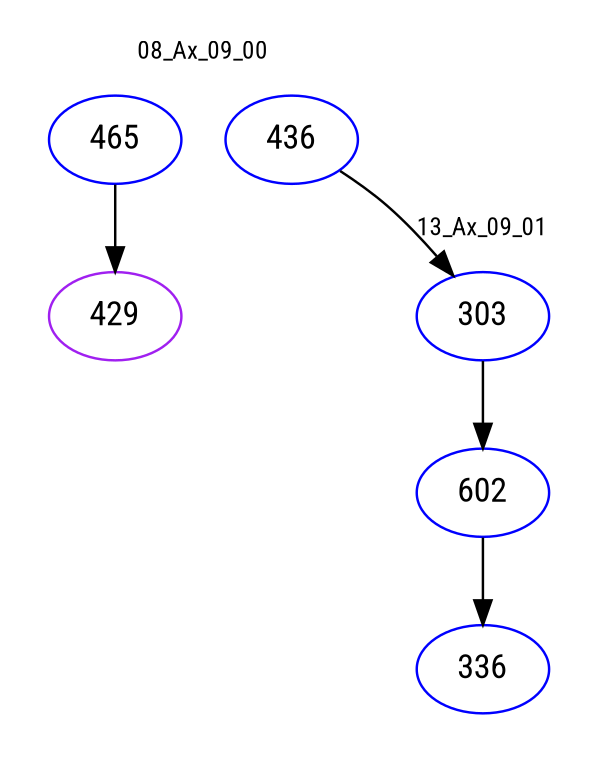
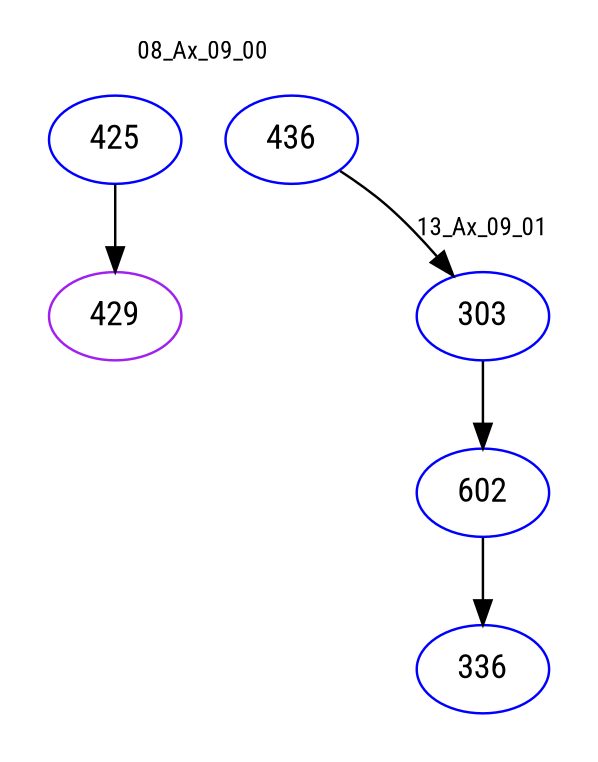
(115, 140) -> (115, 140)
